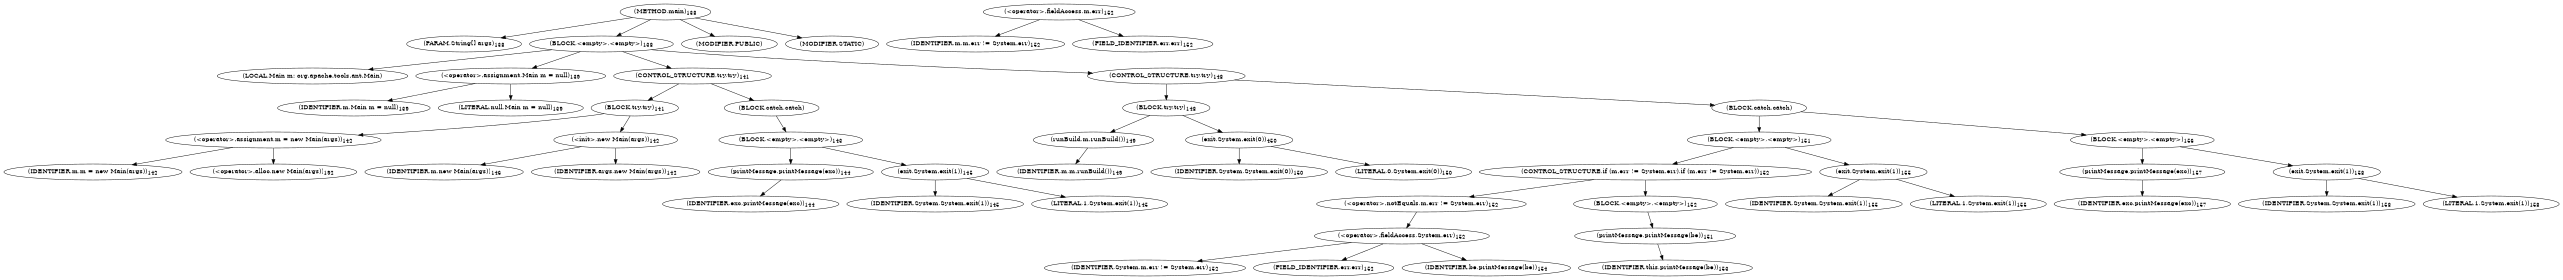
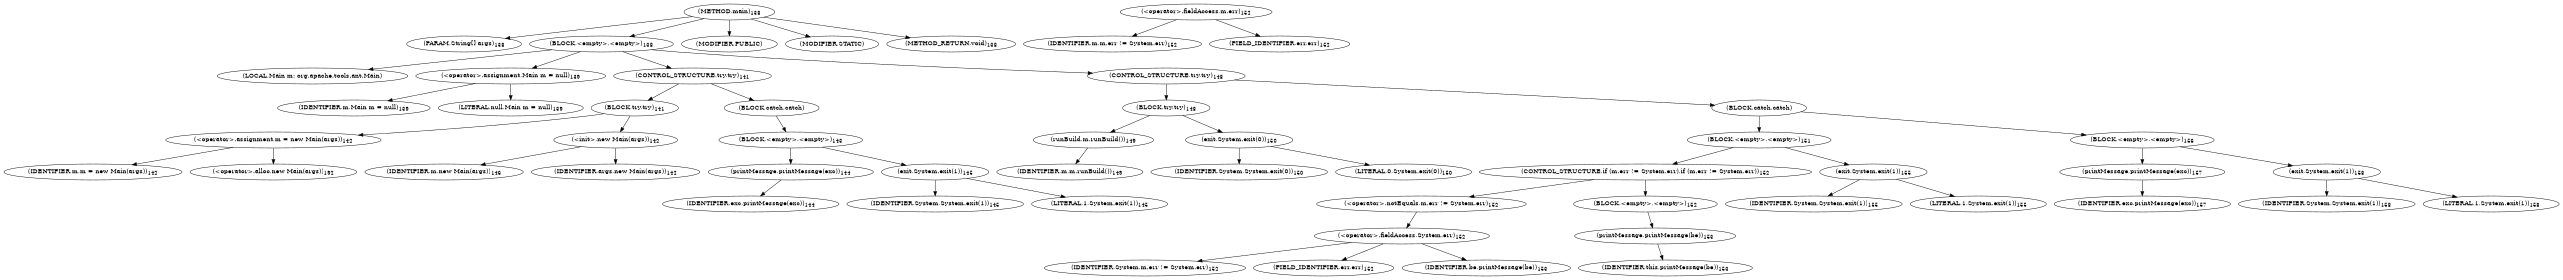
none -> (951, 44)
(1272, 139) -> (1272, 139)
(1709, 235) -> (1709, 235)
(1543, 267) -> (1543, 267)
